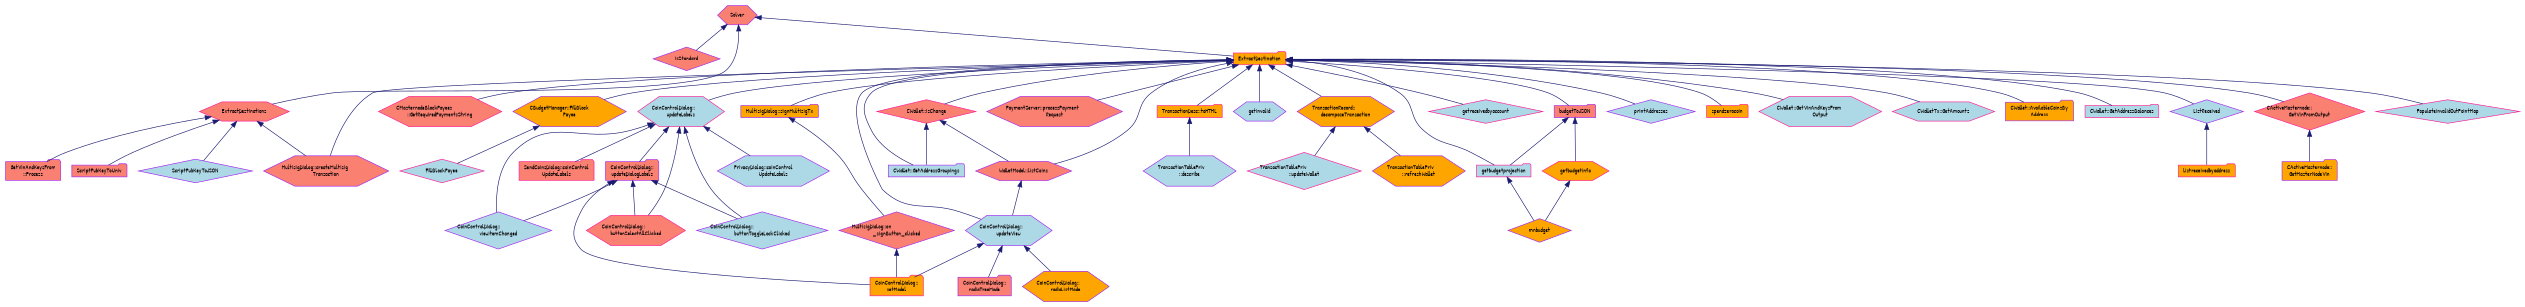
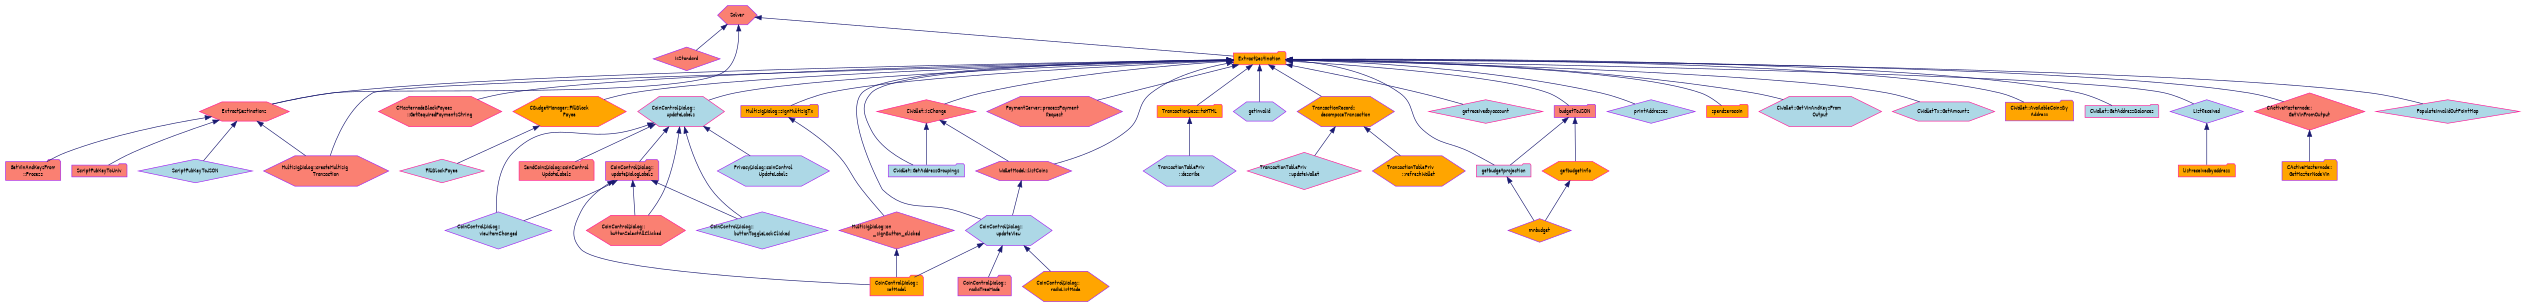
none -> (749, 71)
(570, 112) -> (570, 112)
